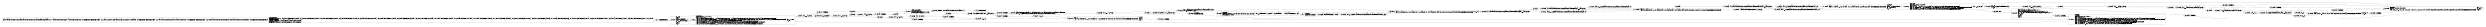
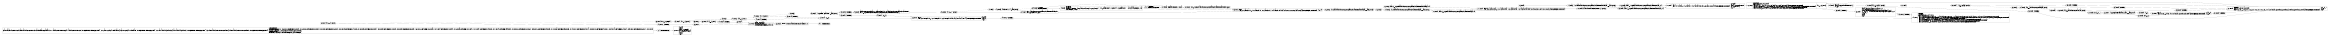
(2000, 12) -> (1844, 11)
(743, 20) -> none
